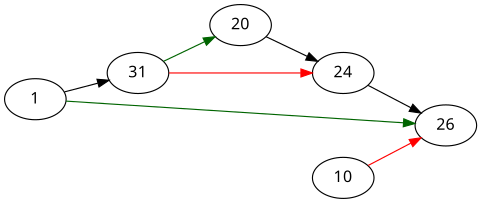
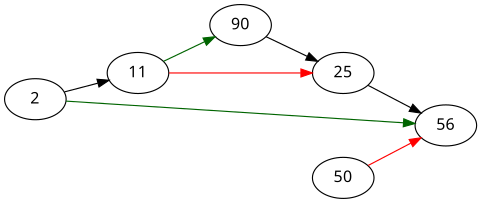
(241, 25) -> (241, 25)
(138, 73) -> (138, 73)
(343, 73) -> (343, 73)
(35, 99) -> (35, 99)
(446, 125) -> (446, 125)
(343, 178) -> (343, 178)
